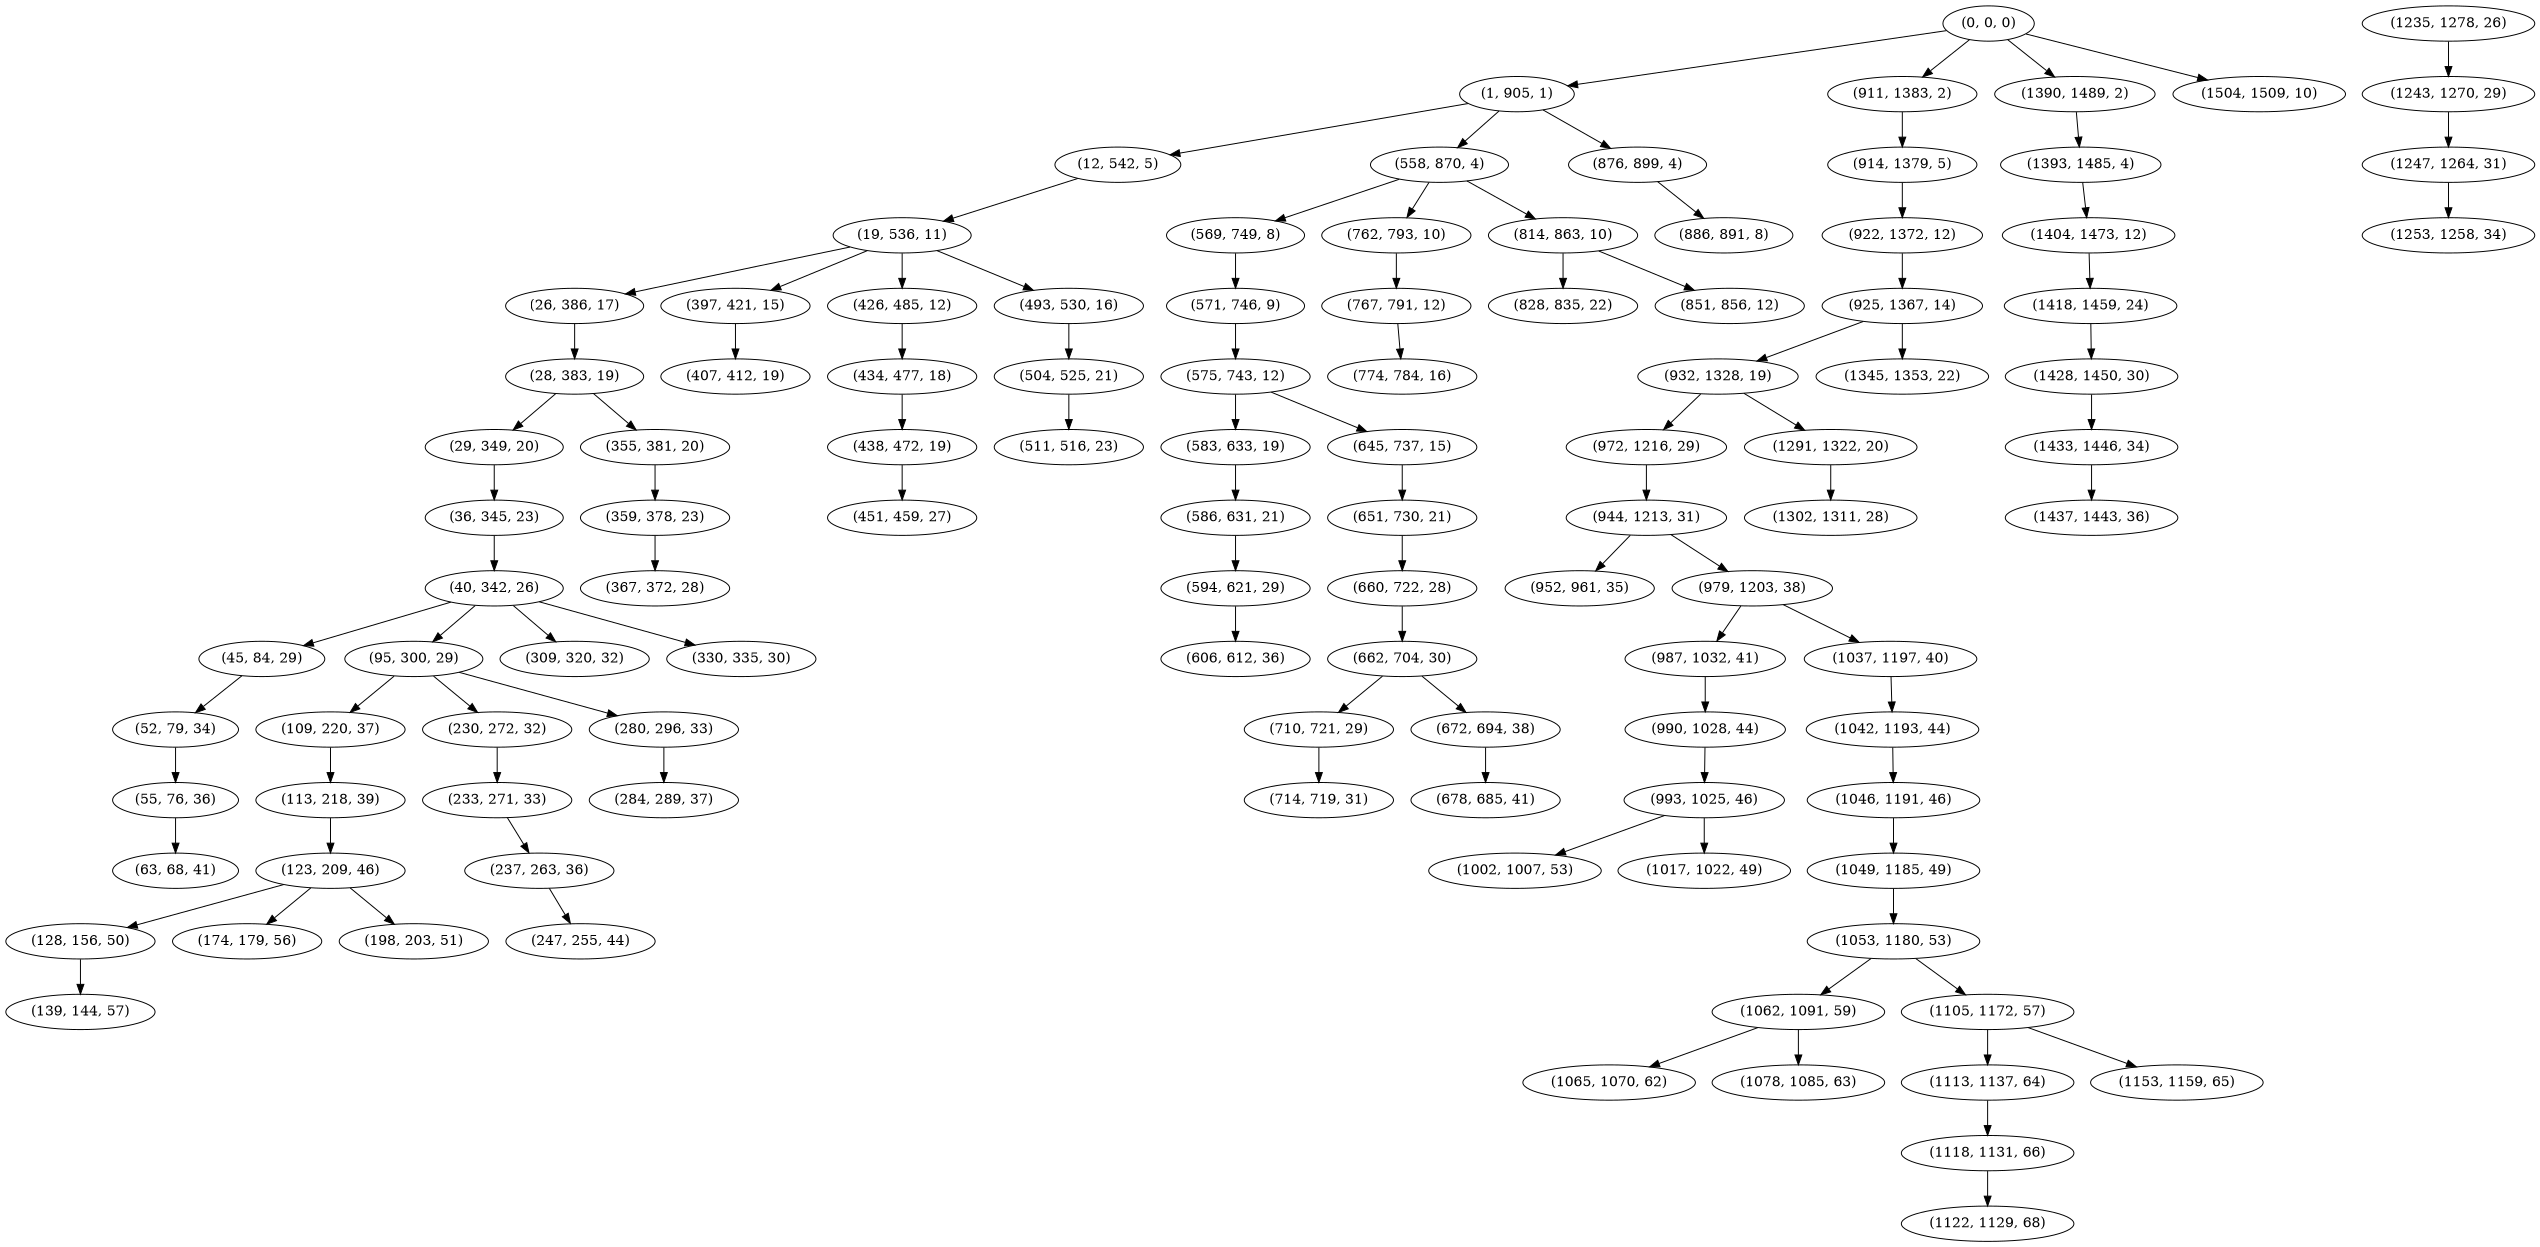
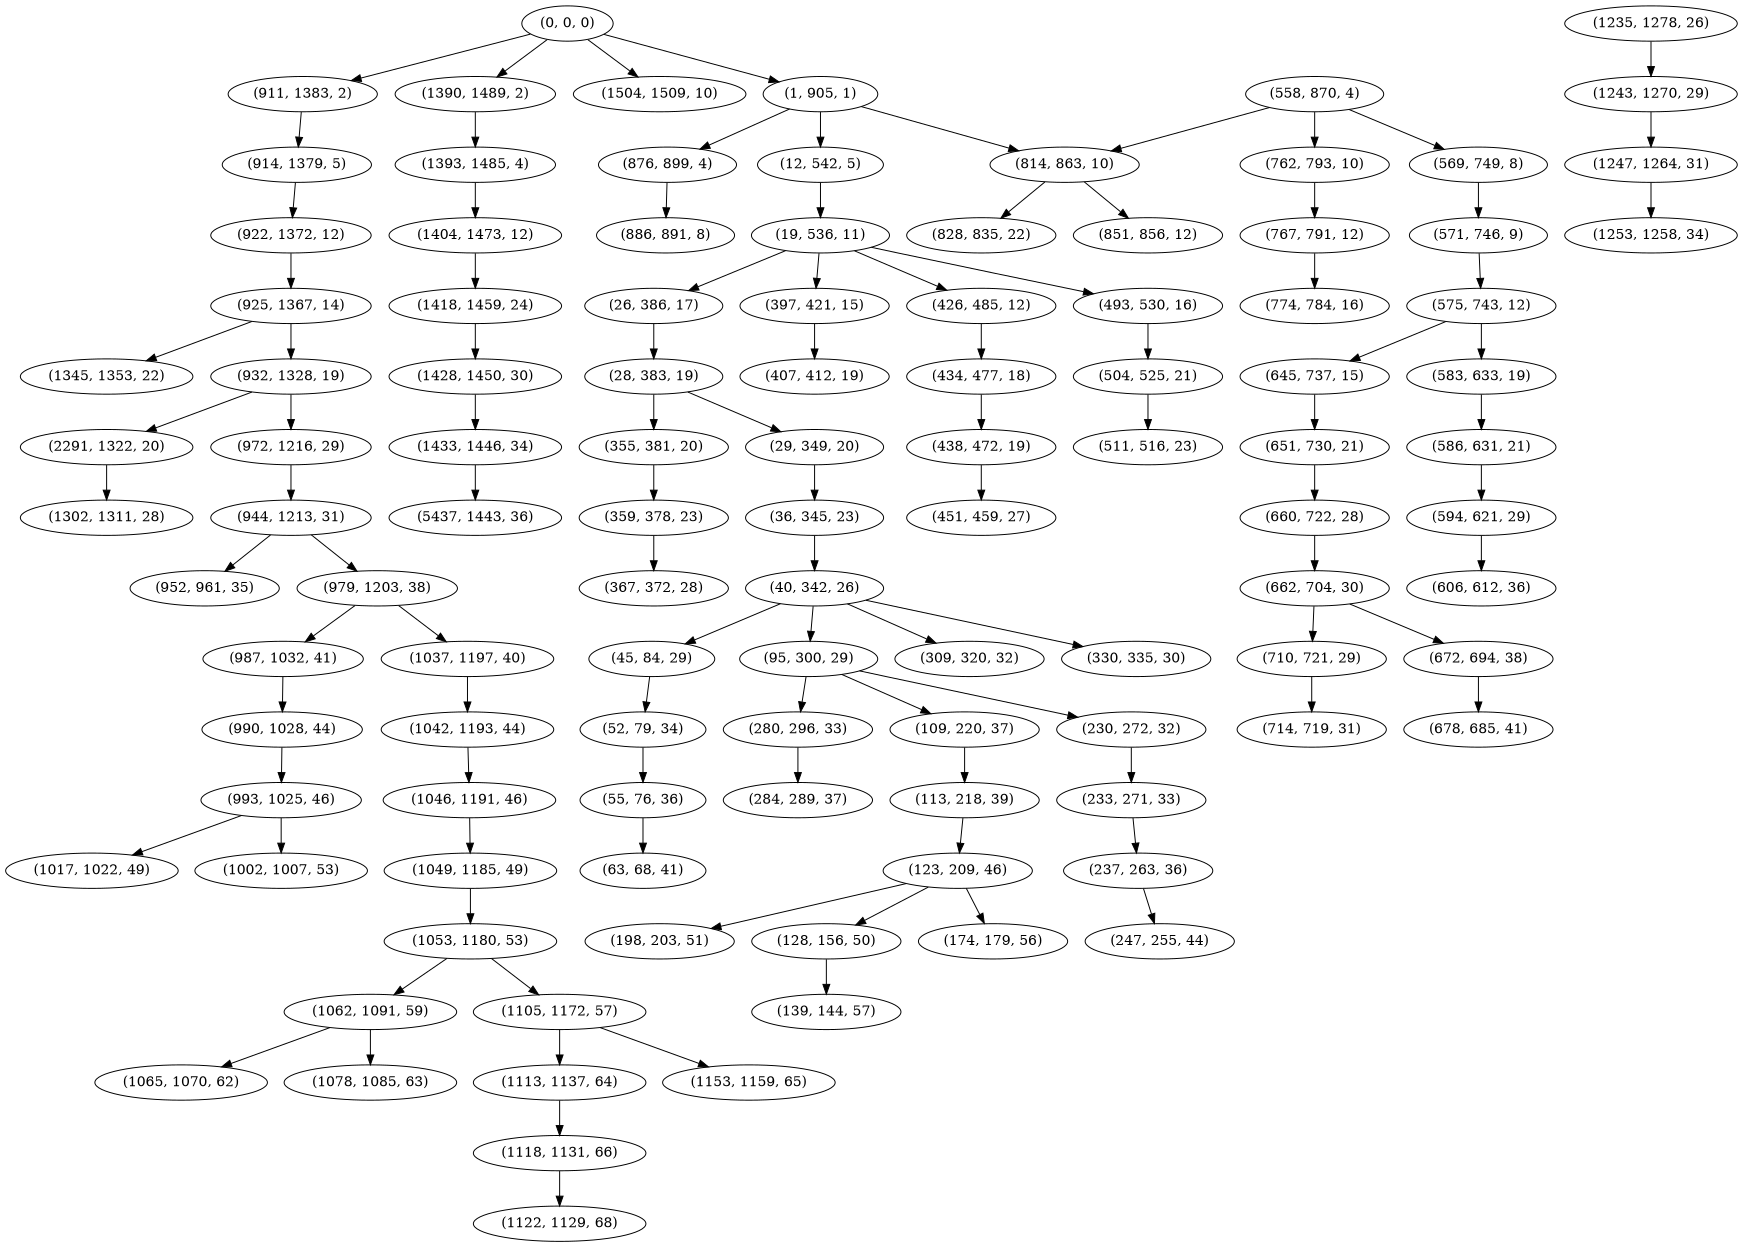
(1482, 126) -> (935, 127)
(1831, 447) -> (107, 447)
(2092, 518) -> (475, 518)
